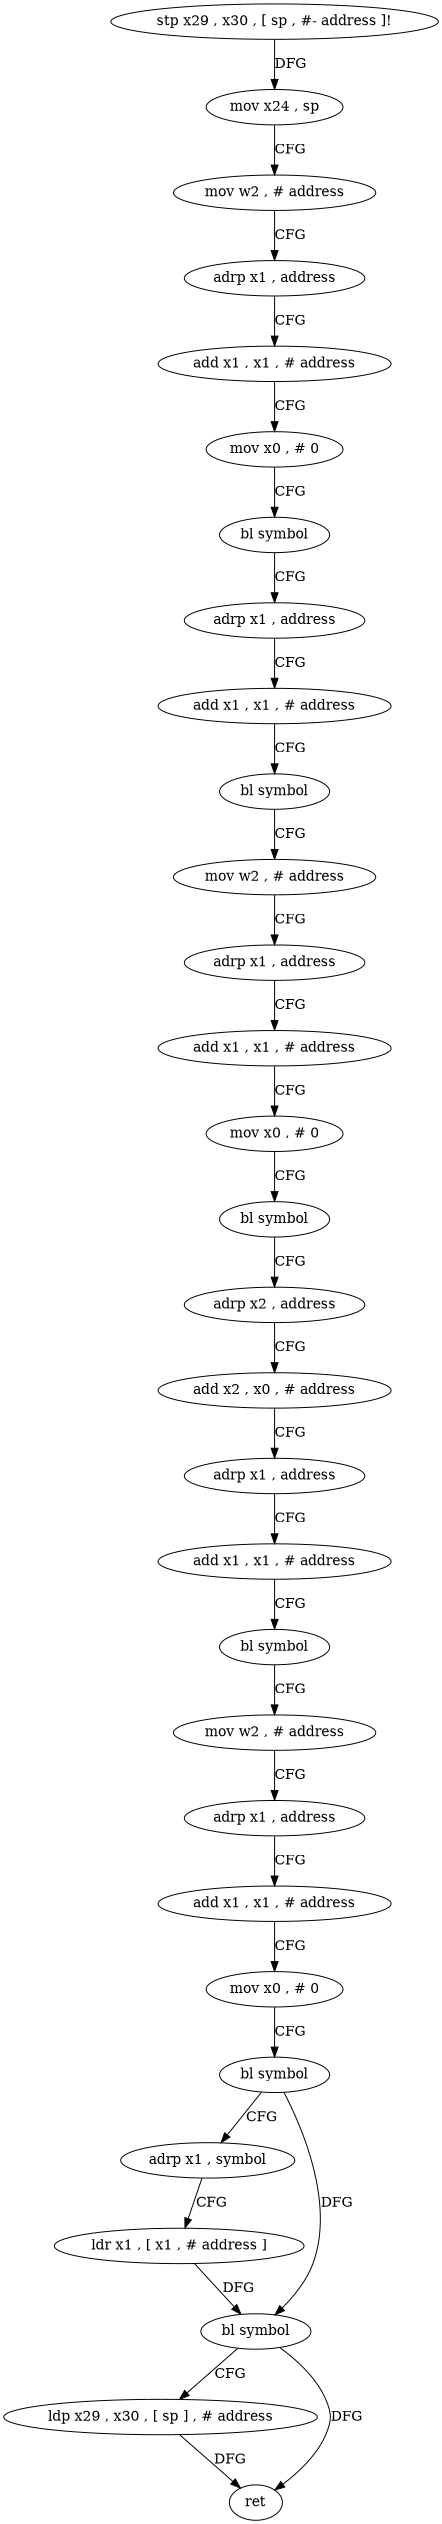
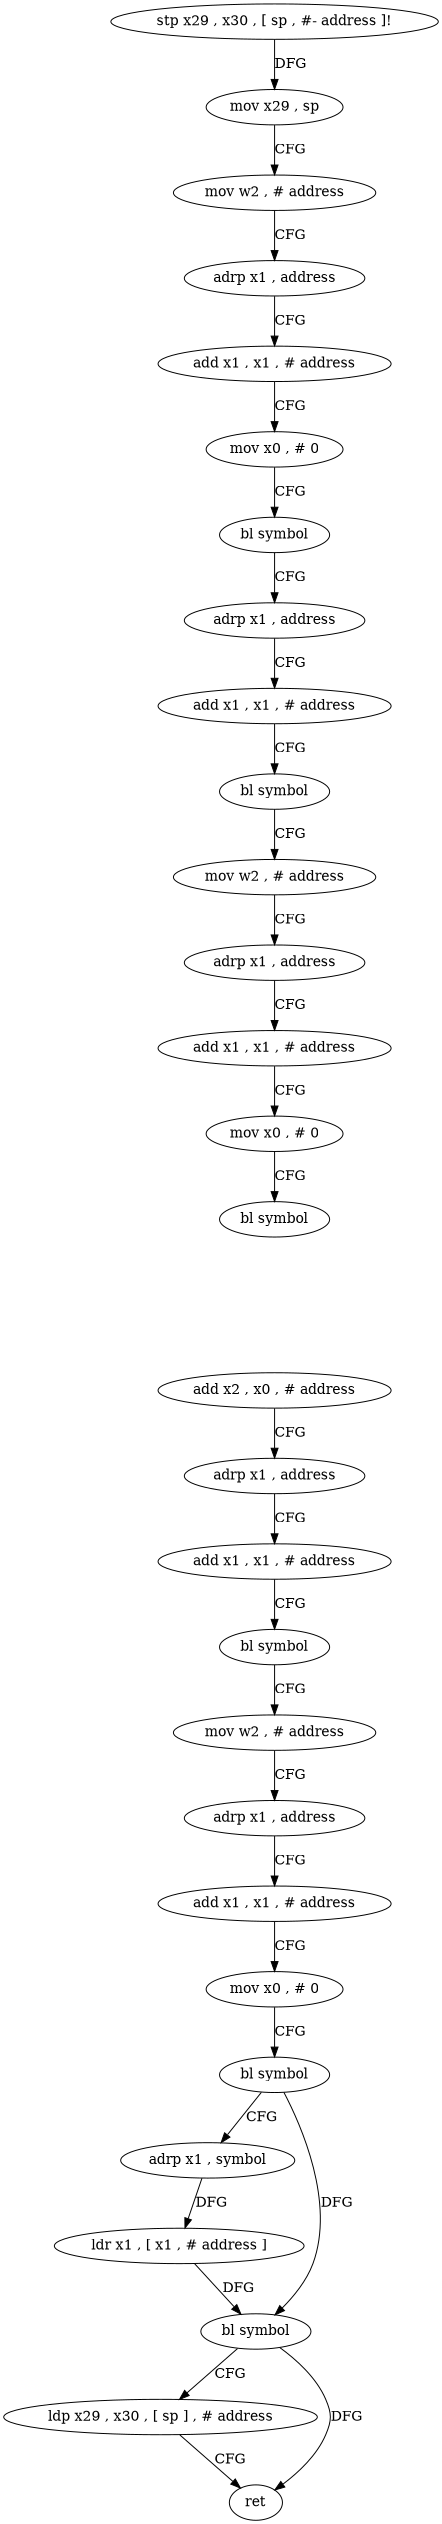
(275, 107) -> (275, 107)
(275, 1305) -> none
(212, 2203) -> (212, 2203)
(230, 2460) -> (230, 2460)
